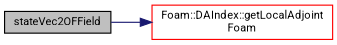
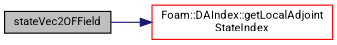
(242, 22) -> (242, 22)
